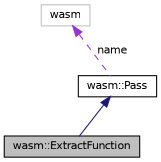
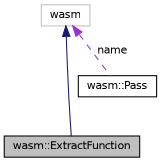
(91, 121) -> (68, 86)
